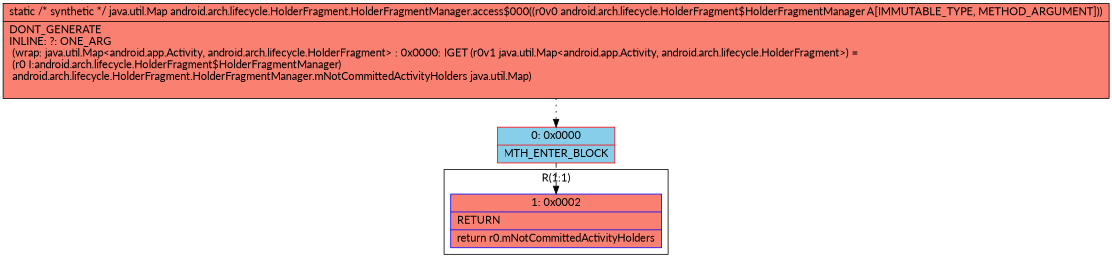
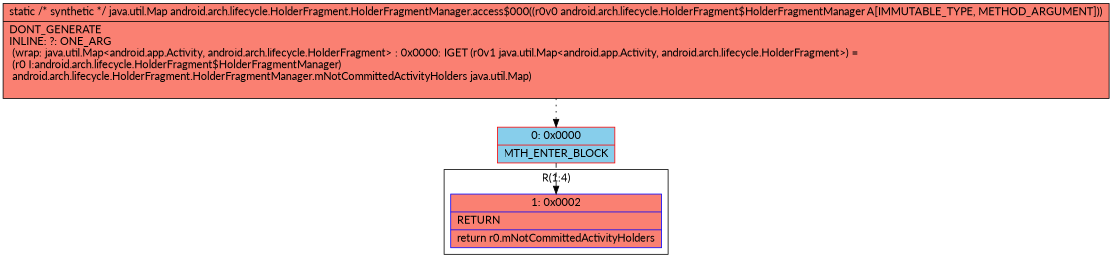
(556, 178) -> (556, 178)
